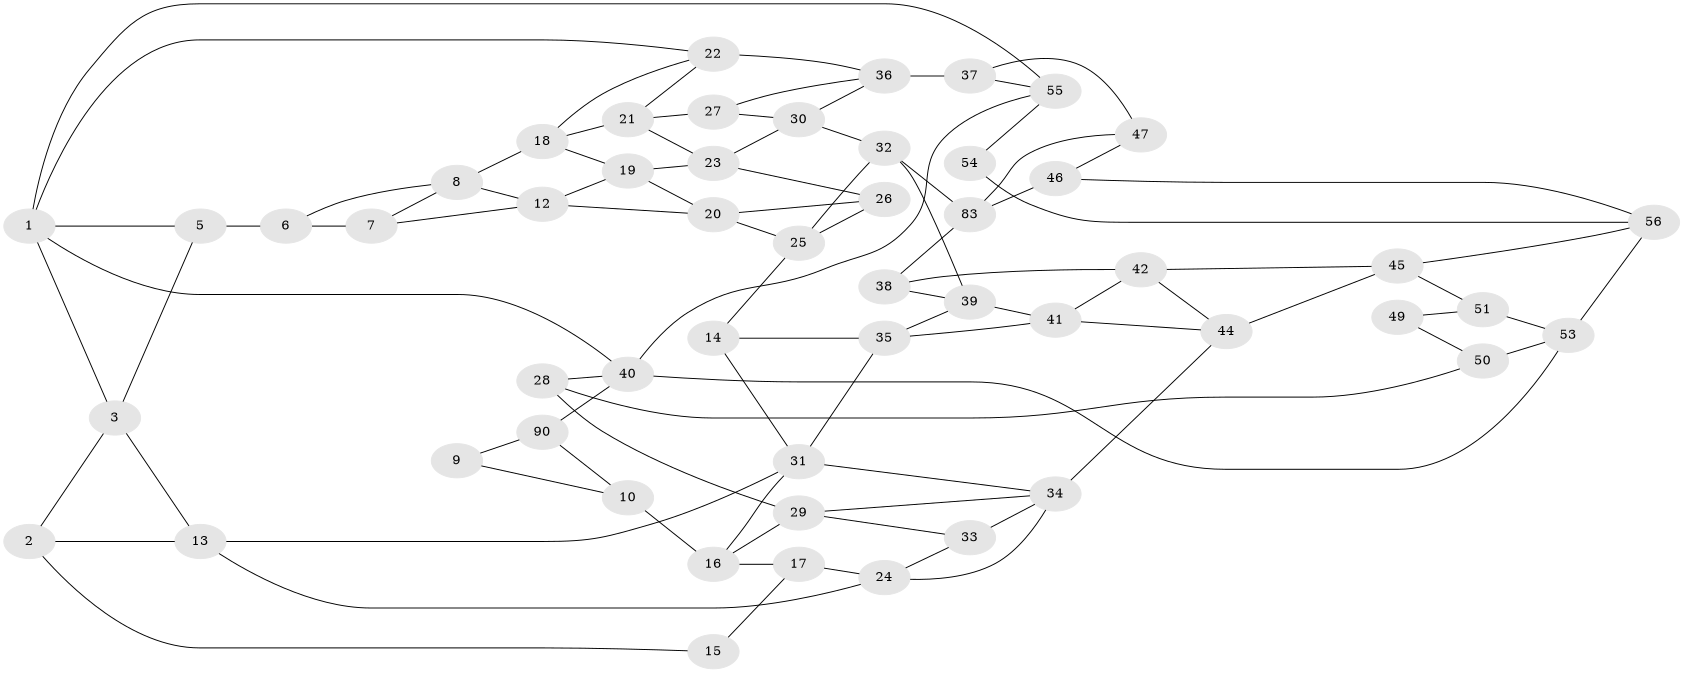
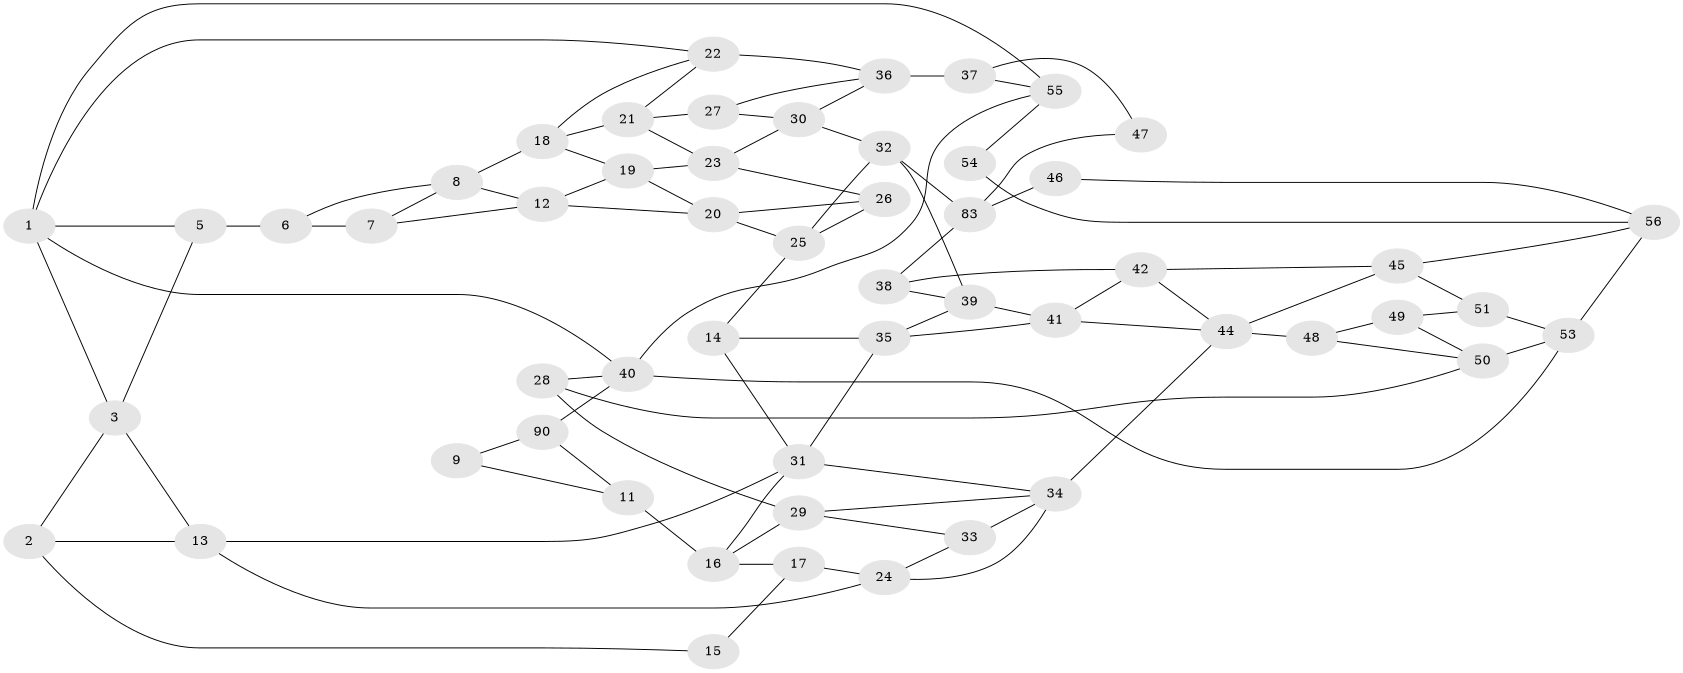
(1098, 157) -> none
none -> (1312, 338)
(628, 498) -> (628, 498)
